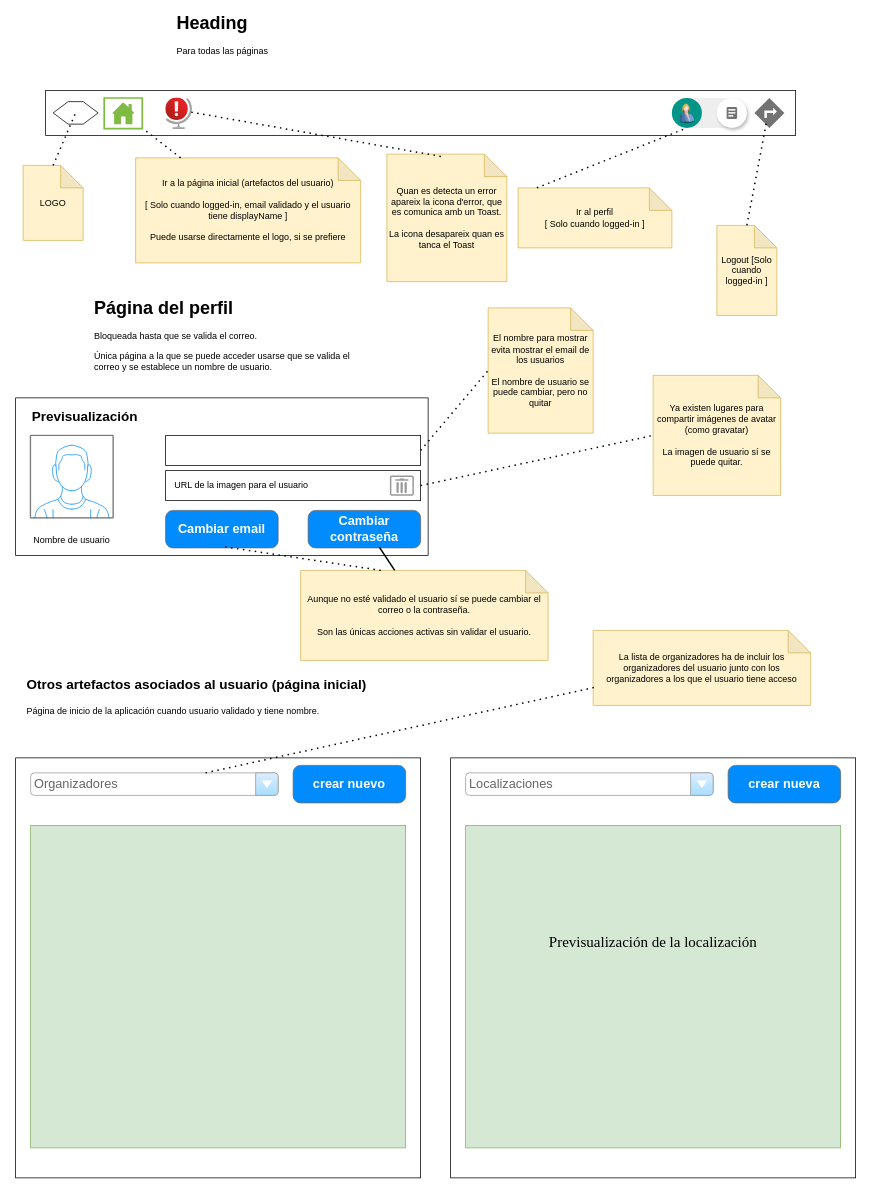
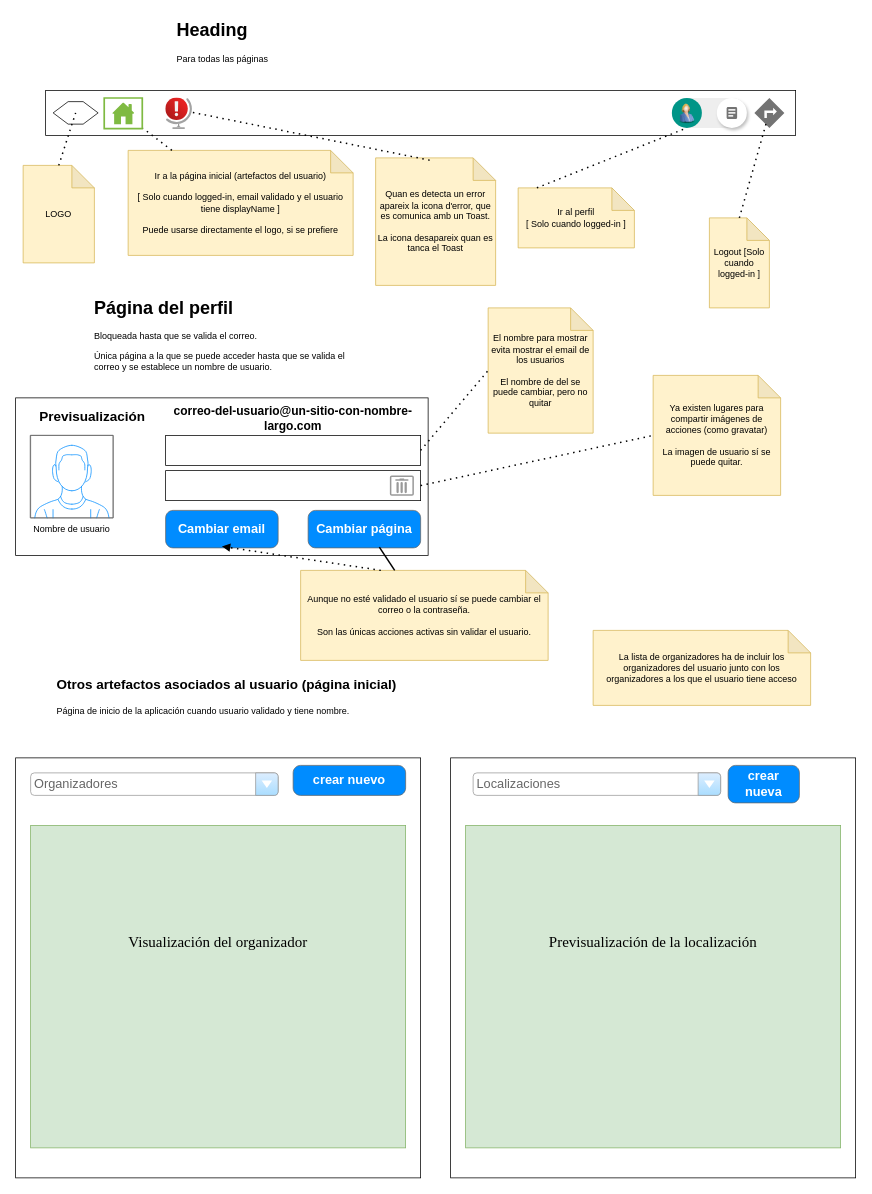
(244, 38) -> (244, 45)
(53, 203) -> (59, 214)
(248, 210) -> (240, 203)
(447, 218) -> (435, 222)
(595, 218) -> (576, 218)
(747, 270) -> (739, 263)
(230, 307) -> (230, 307)
(540, 371) -> (540, 371)
(87, 416) -> (94, 416)
none -> (293, 418)
(717, 435) -> (717, 435)
(252, 486) -> none
(364, 529) -> (364, 529)
(72, 540) -> (72, 529)
(227, 547) -> (230, 548)
(203, 698) -> (233, 698)
(400, 730) -> none
(349, 784) -> (349, 780)
(589, 784) -> (597, 784)
(784, 784) -> (764, 784)
none -> (218, 942)
